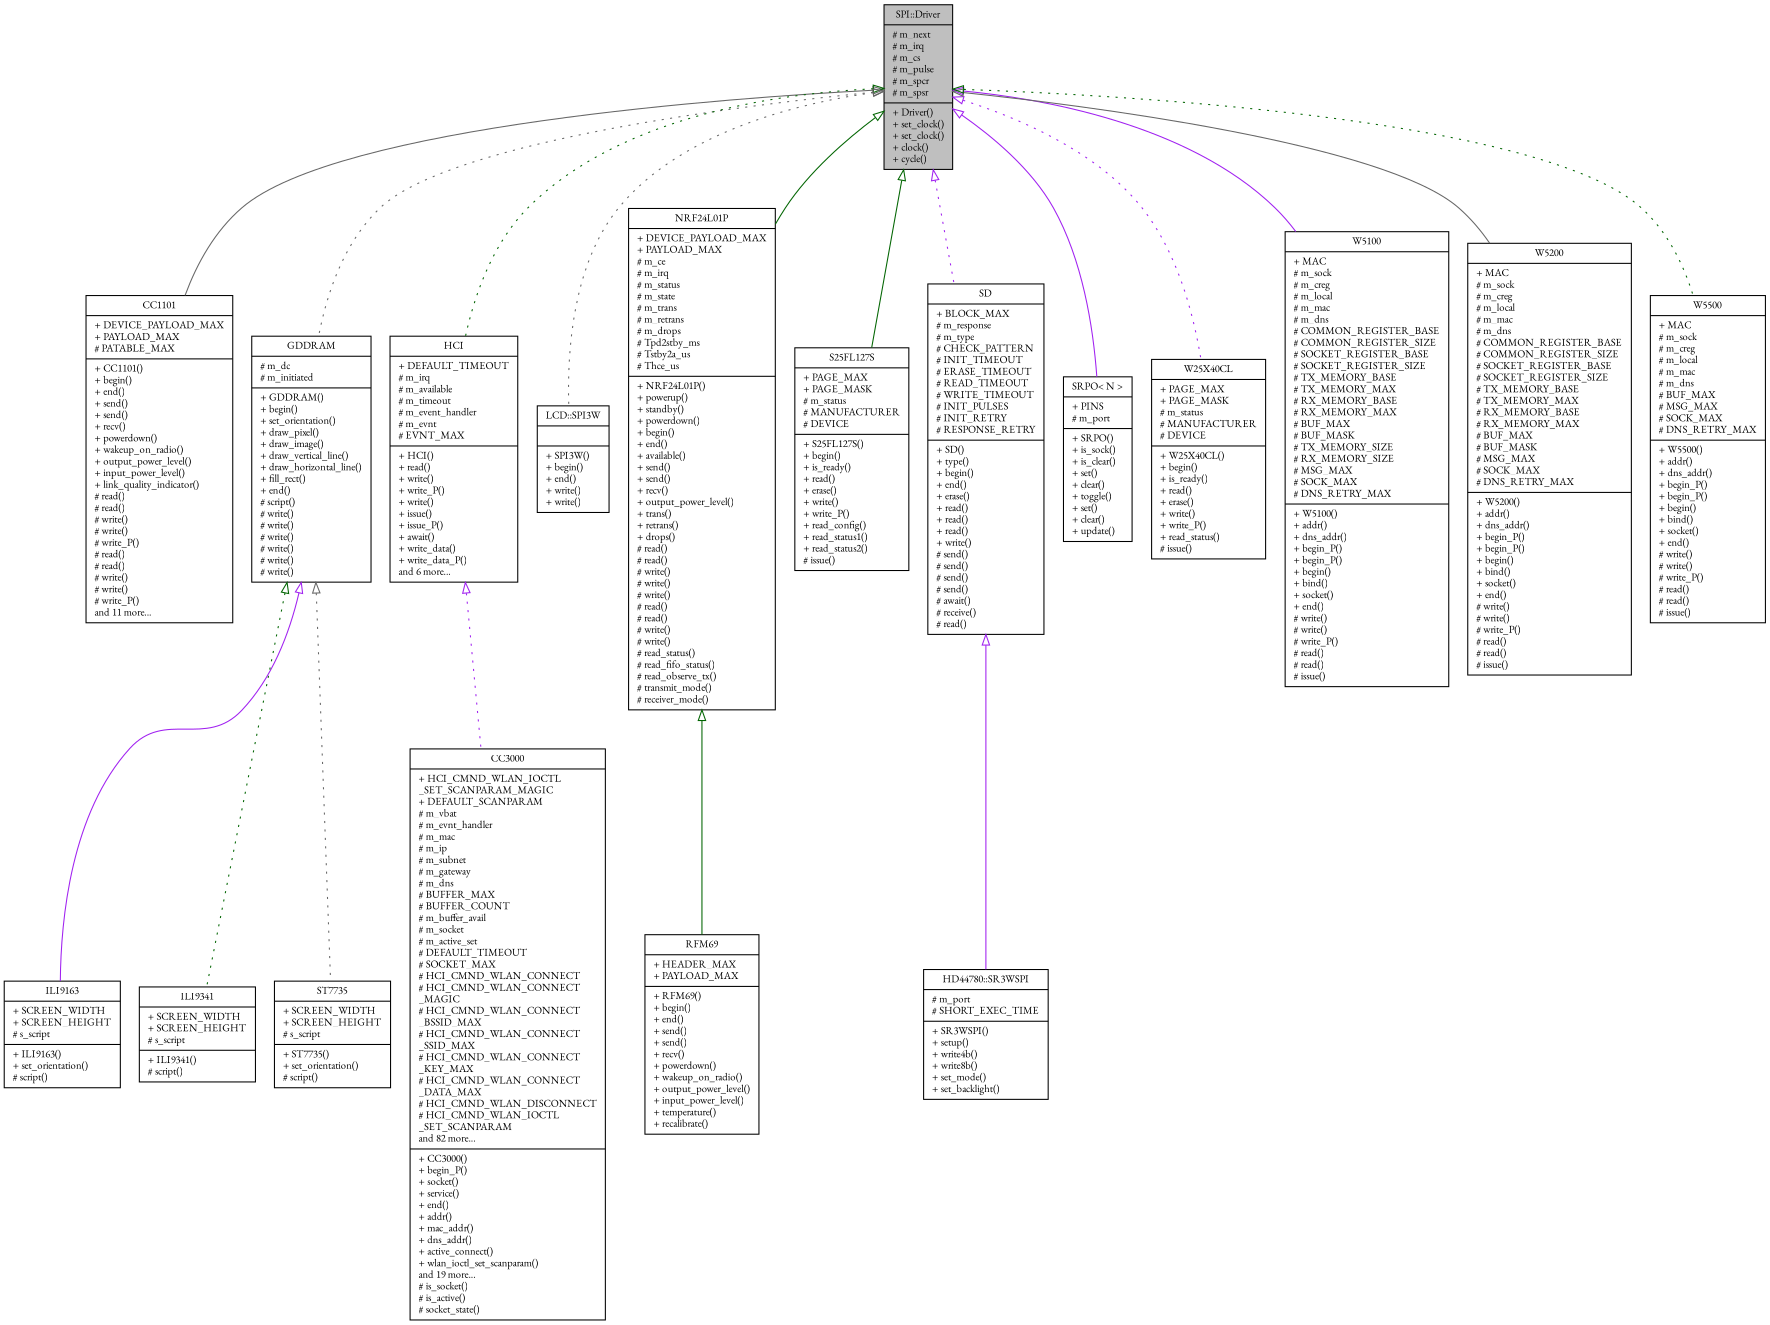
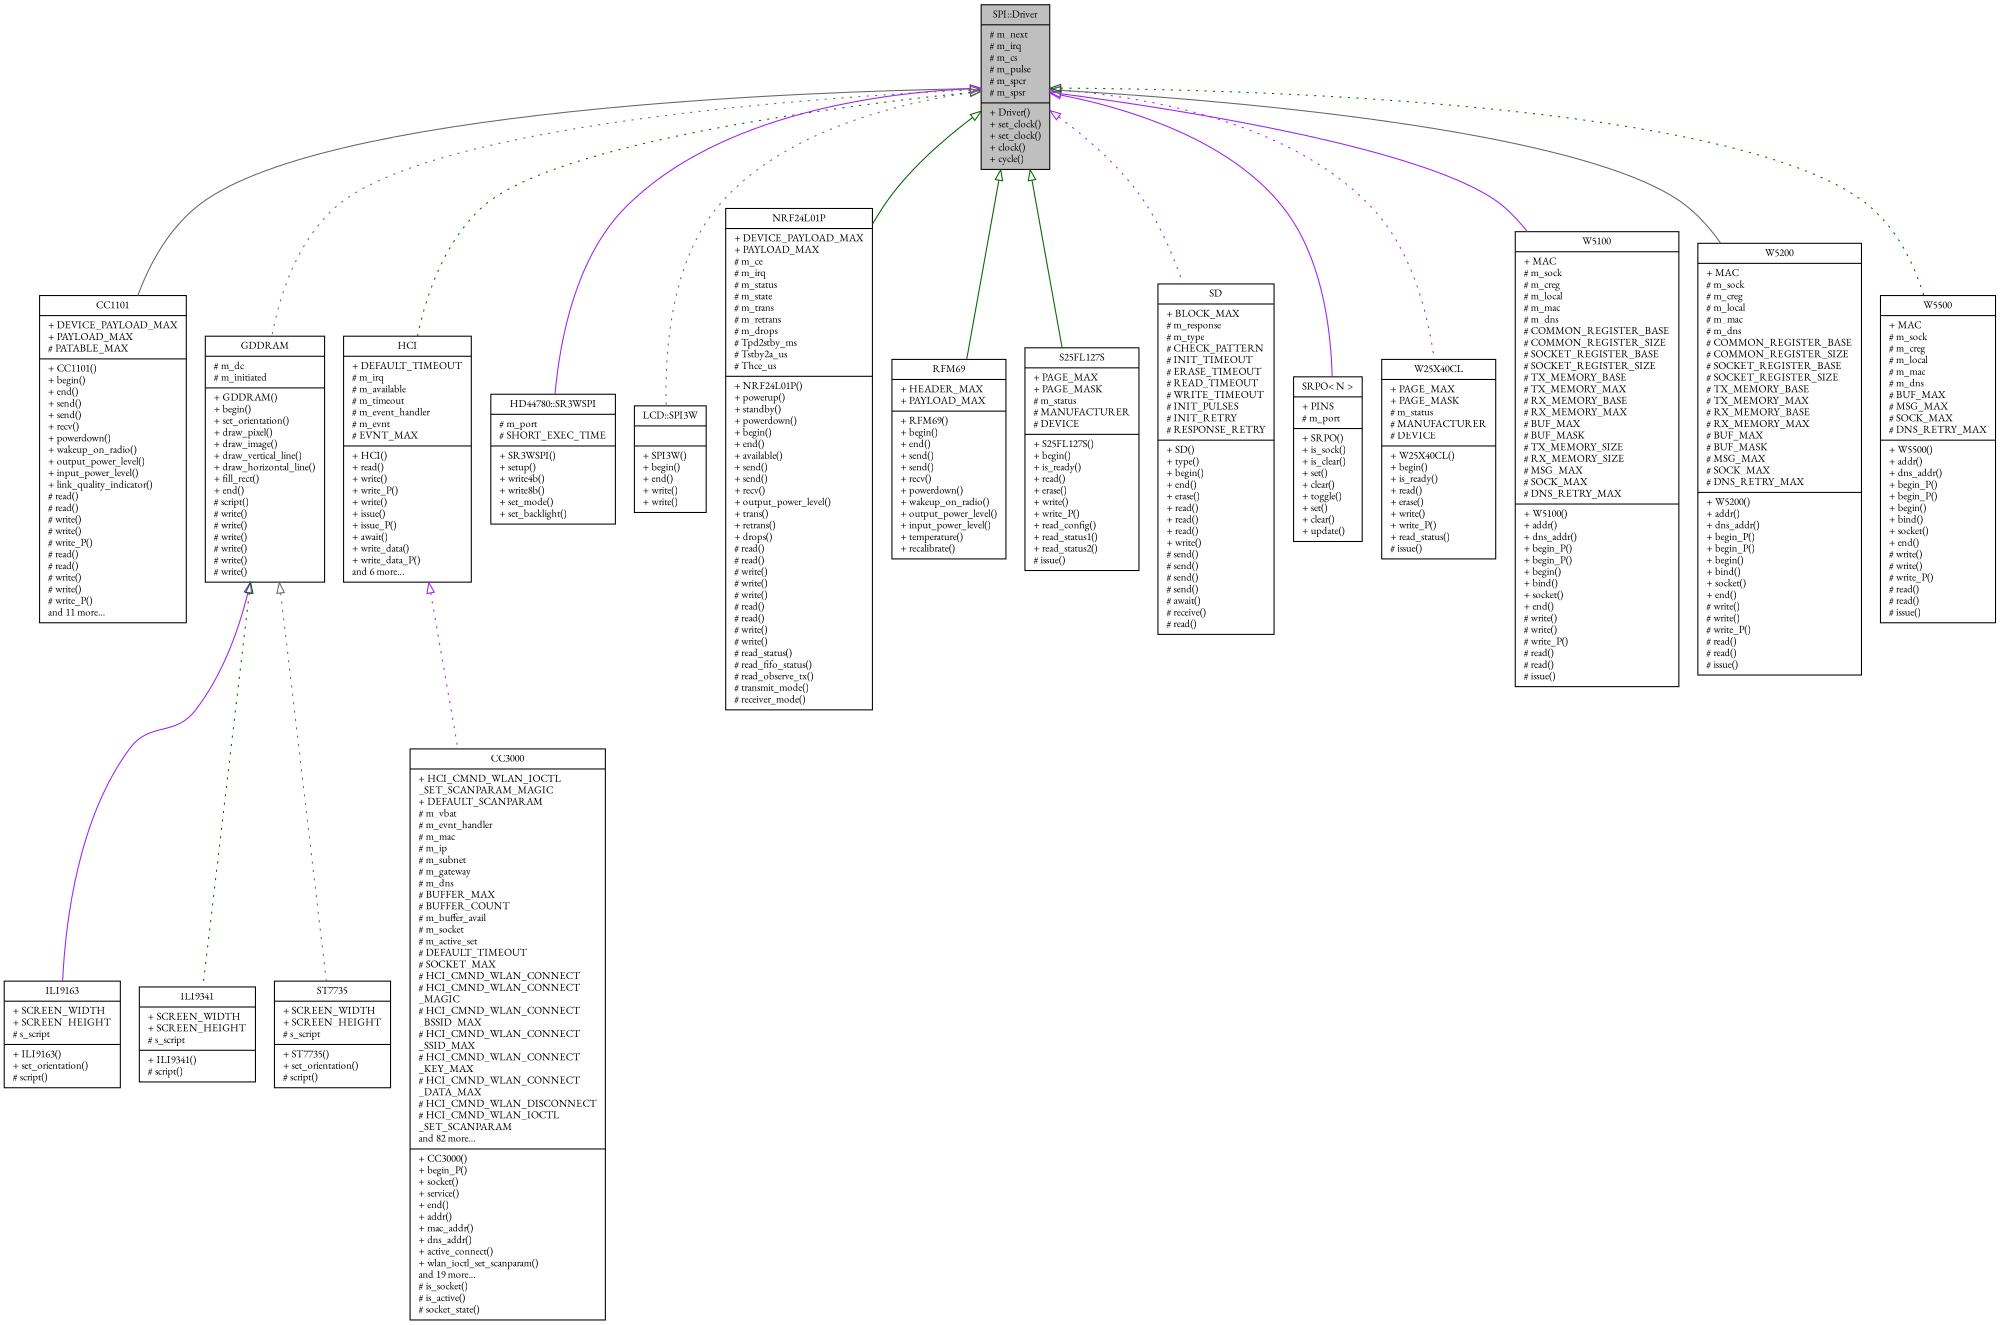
(986, 807) -> (693, 158)
(702, 828) -> (983, 270)
